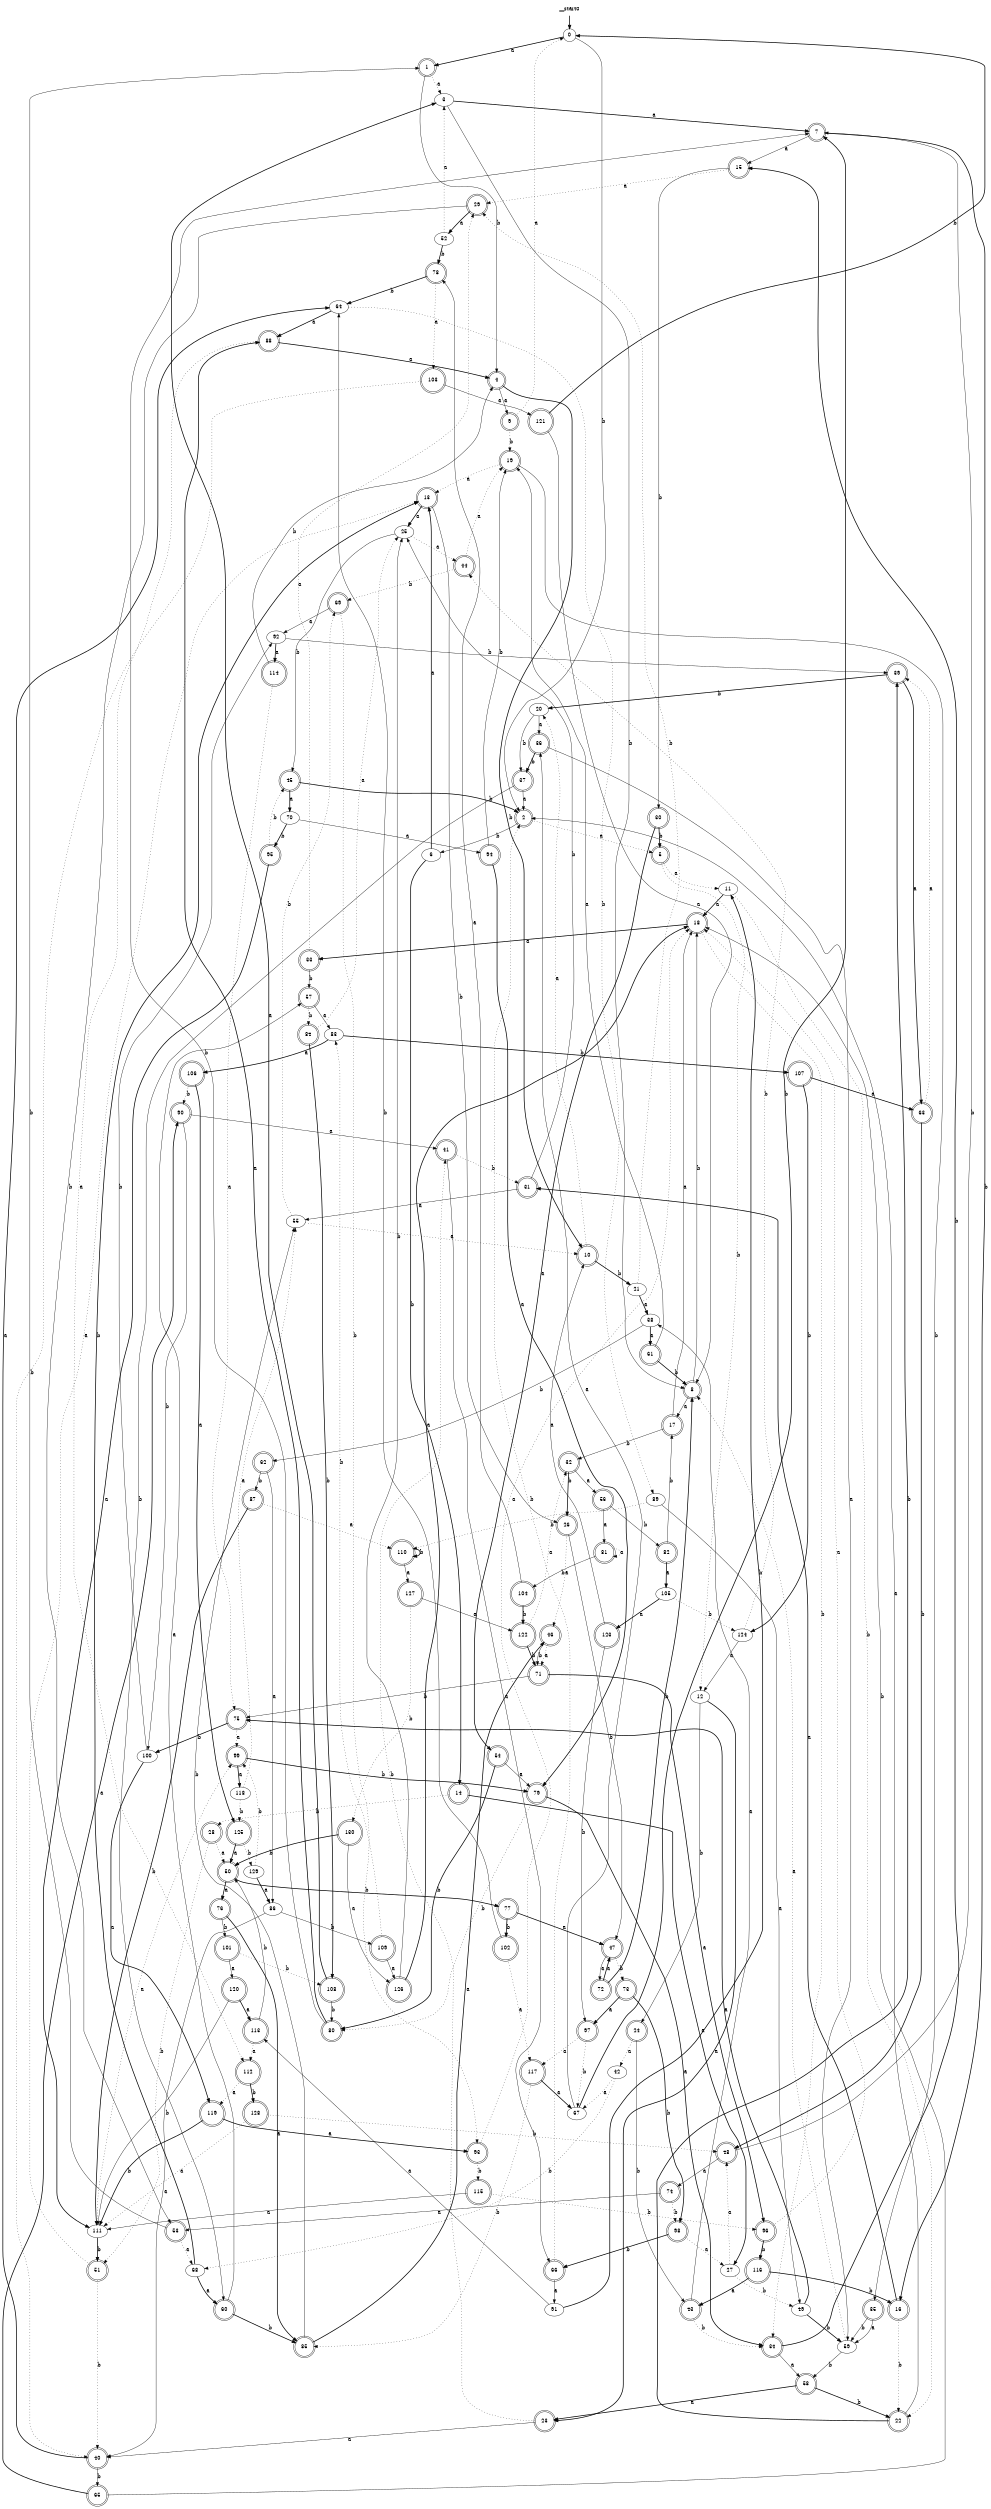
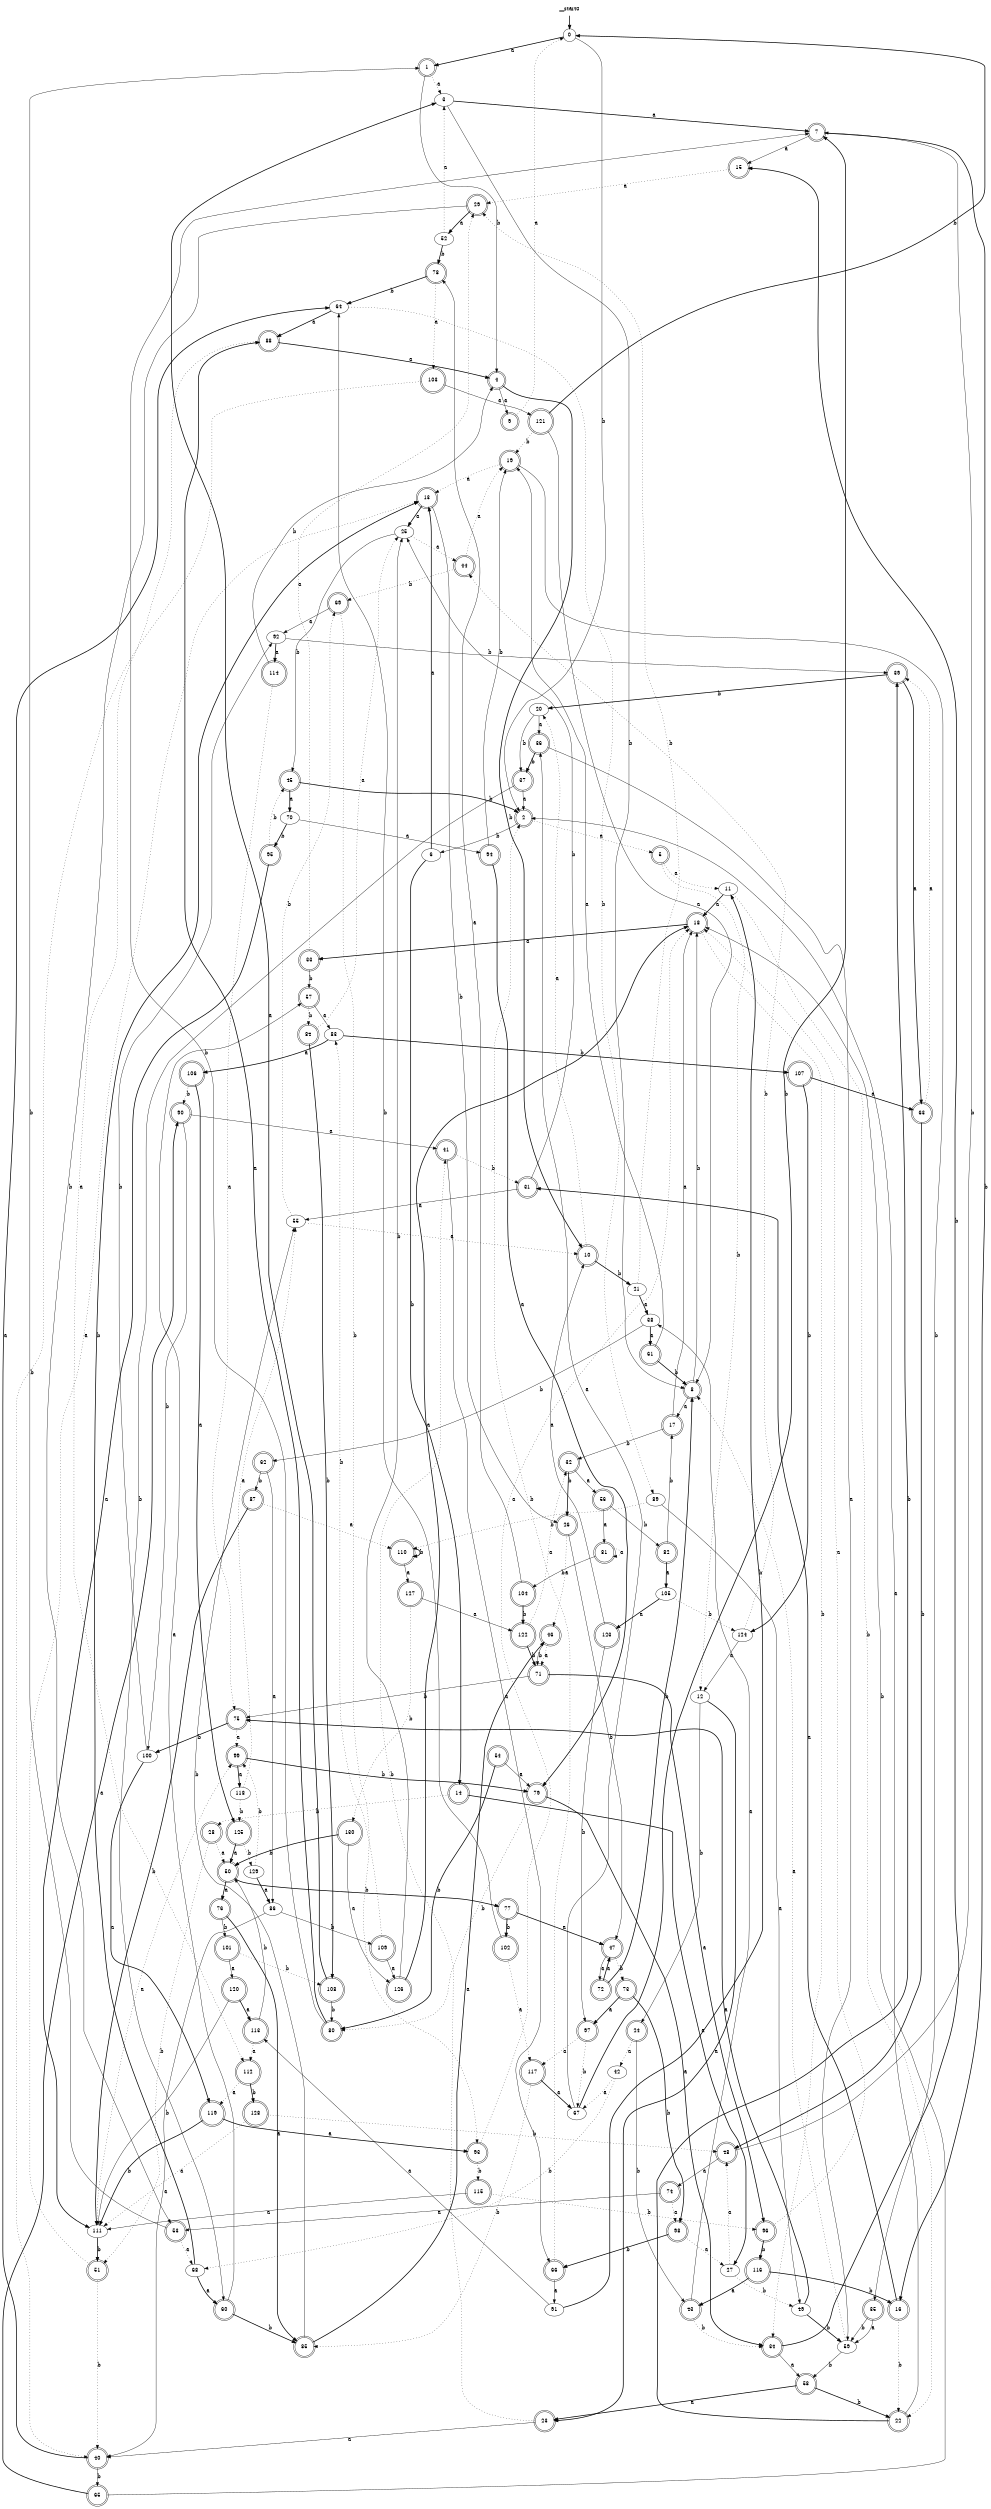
(510, 439) -> (526, 441)
(658, 818) -> none
(676, 2213) -> (676, 2213)
